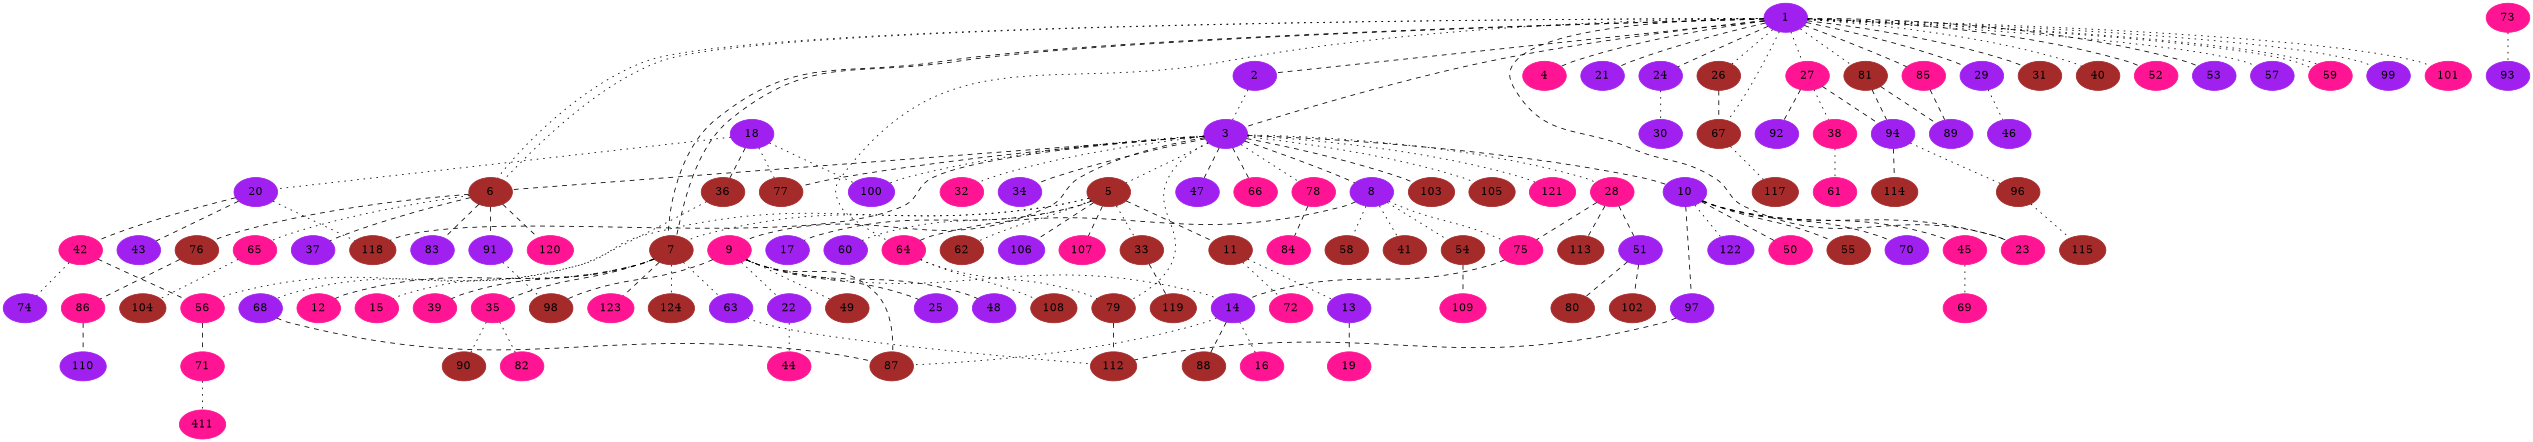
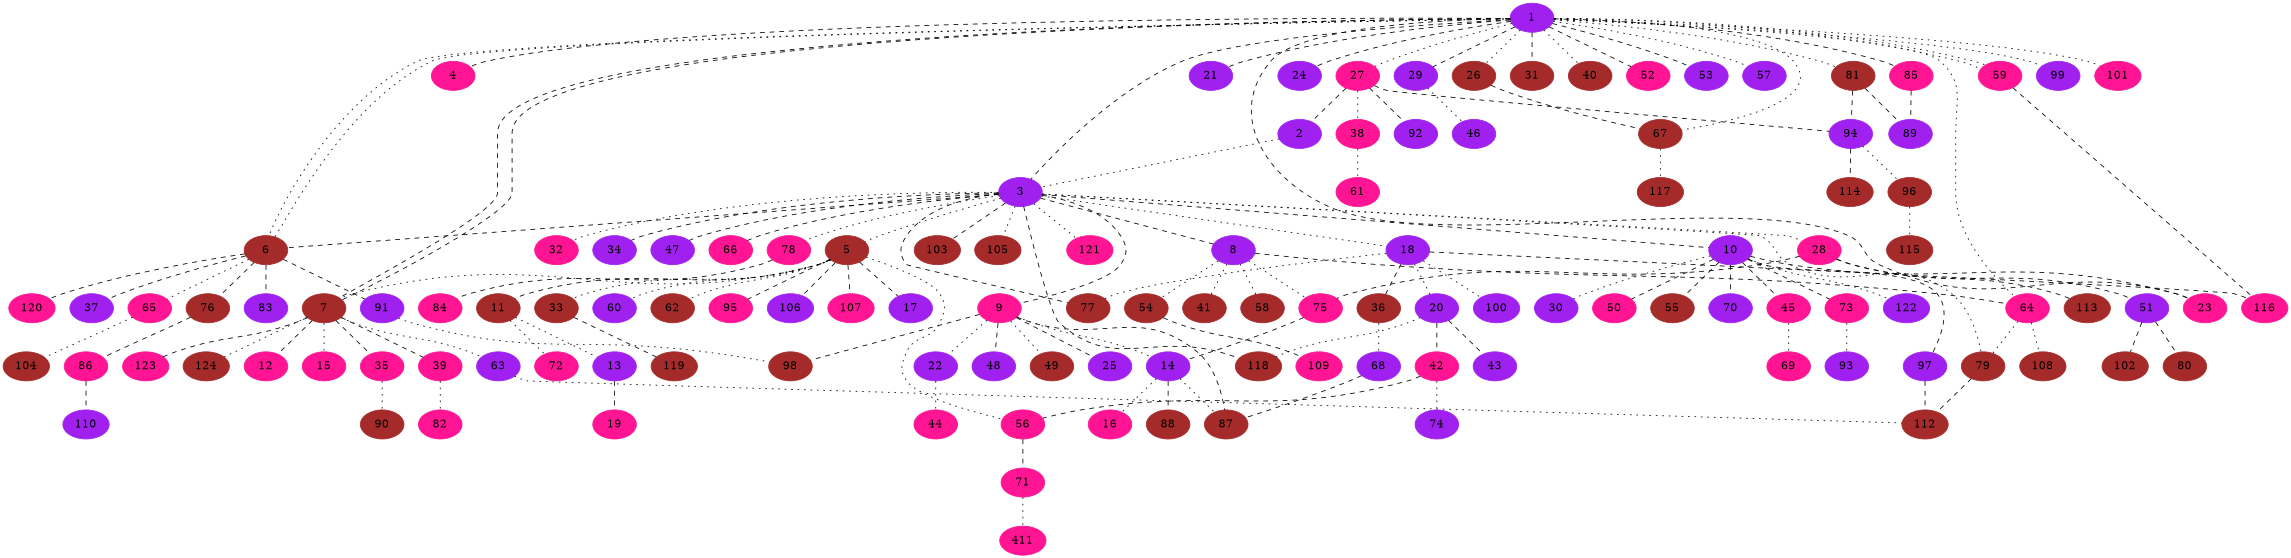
(1520, 47) -> (1329, 105)
(1661, 105) -> (1620, 281)
(1046, 151) -> (1214, 221)
none -> (1782, 276)
none -> (731, 308)
none -> (2265, 308)
(508, 337) -> (440, 395)
